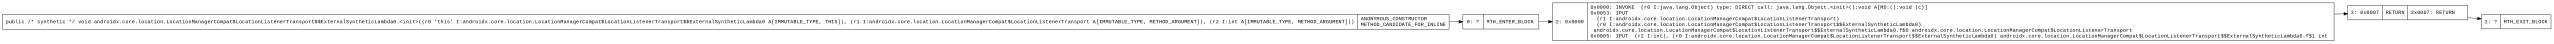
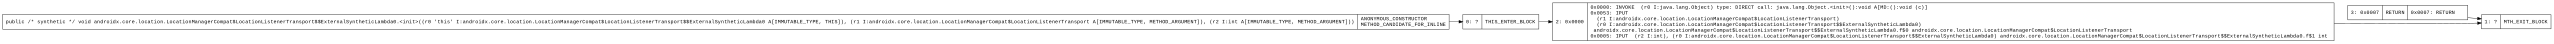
(2438, 12) -> (2438, 12)
(2339, 14) -> (2406, 24)
(1510, 22) -> (1510, 22)
